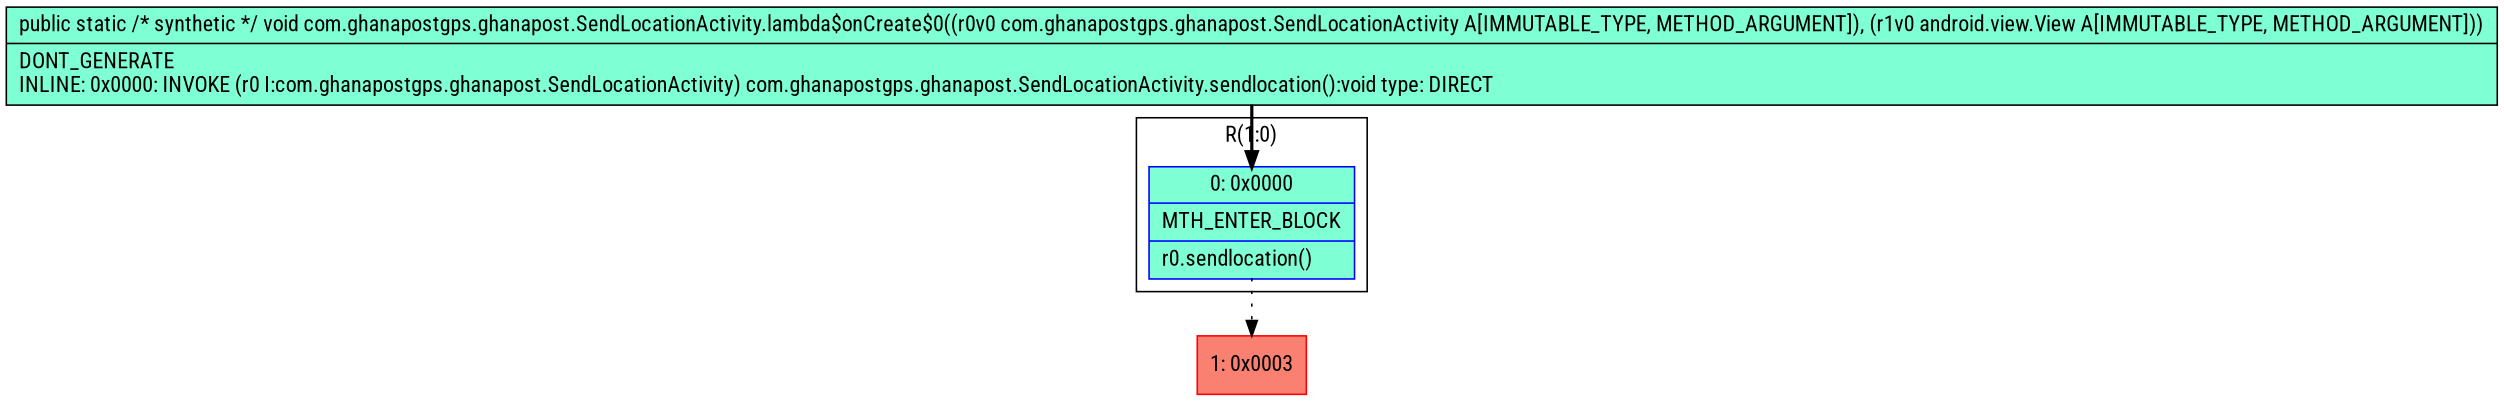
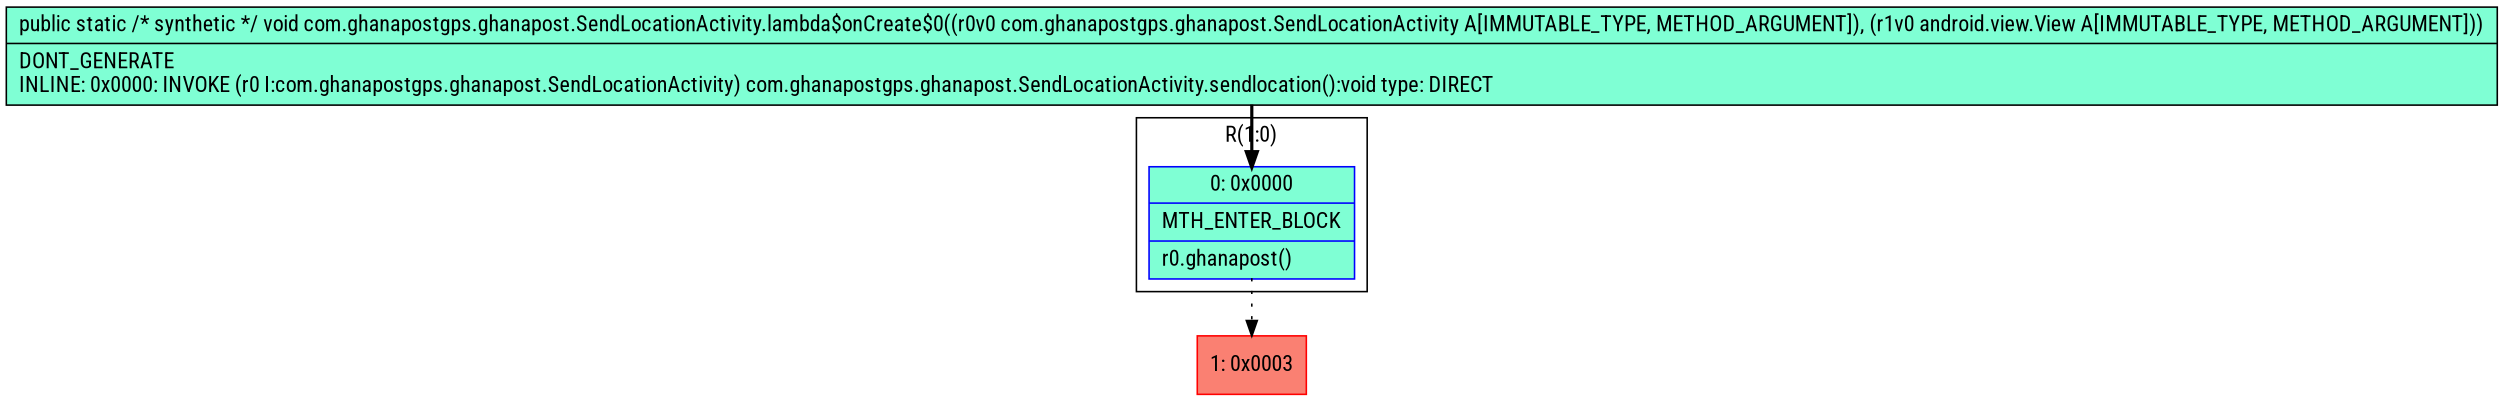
(1238, 259) -> (1227, 259)
